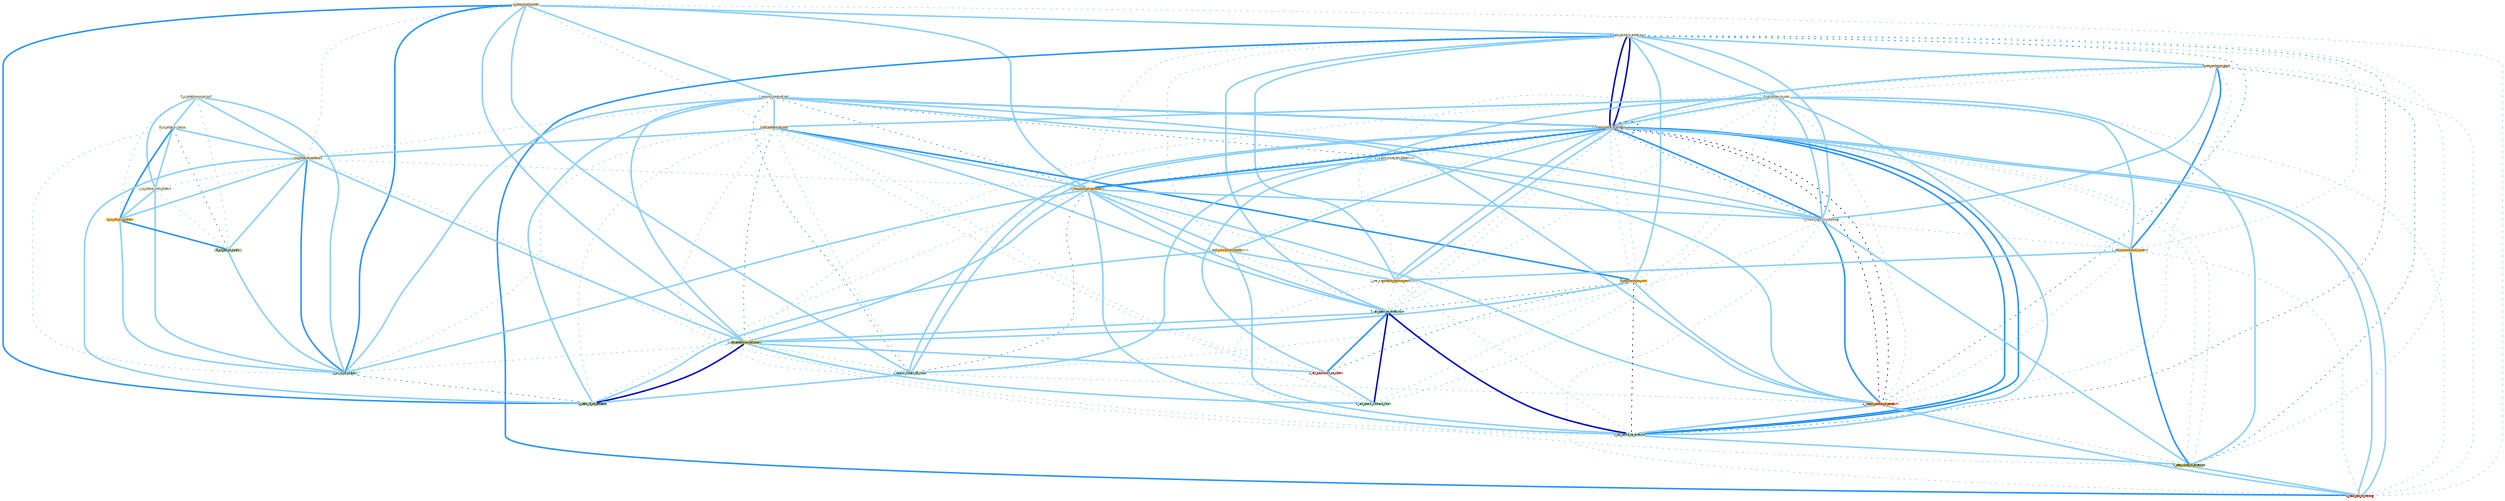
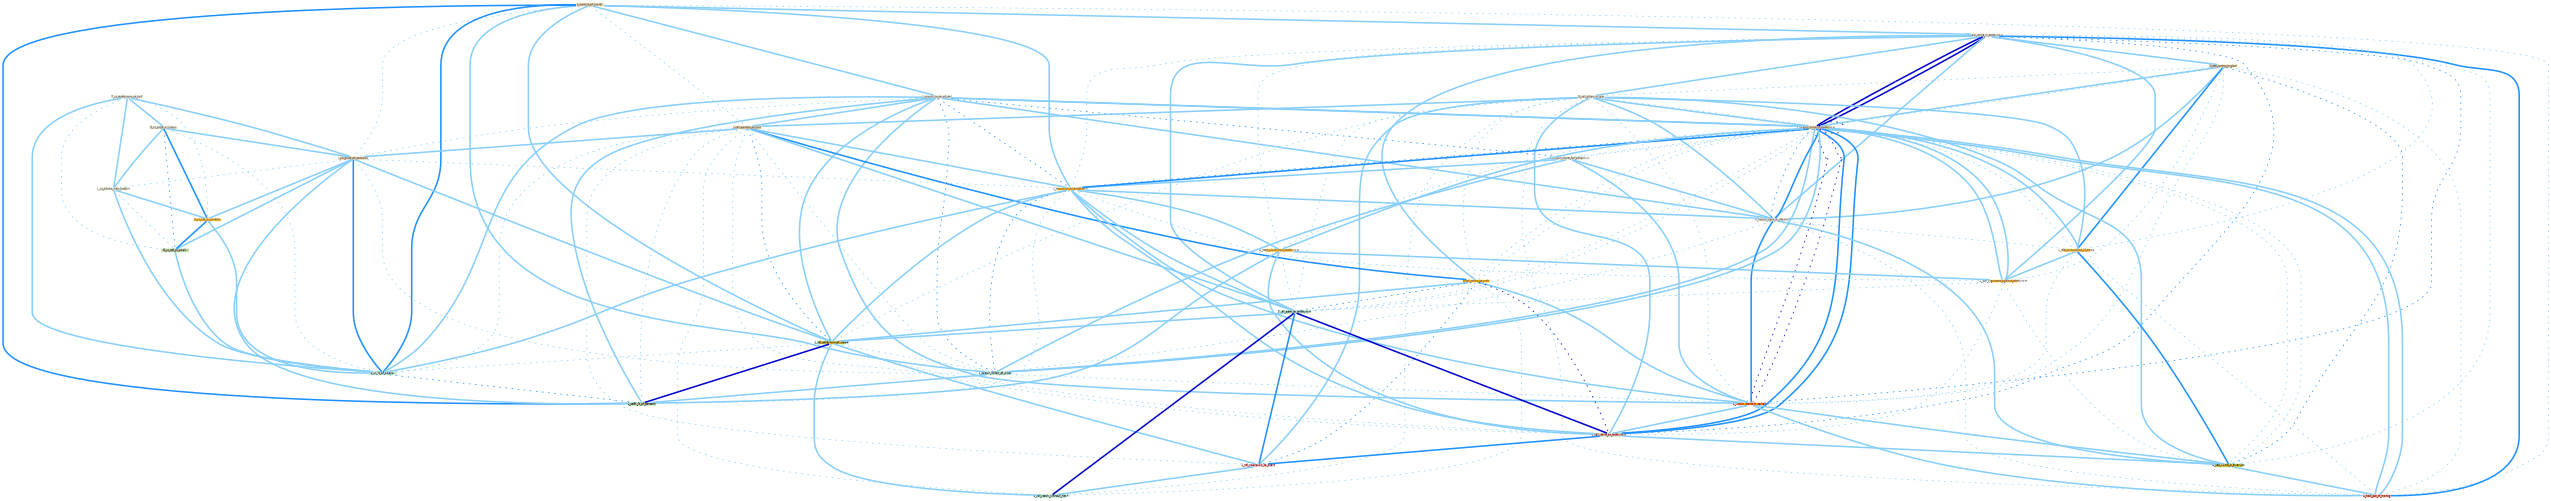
(1631, 435) -> (1609, 435)
(2035, 435) -> (1989, 437)
none -> (1434, 450)
